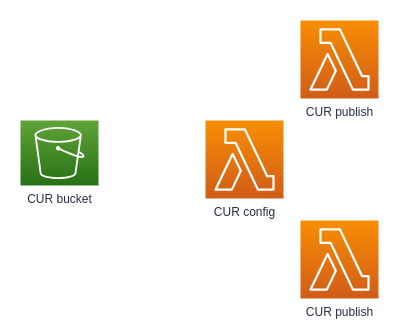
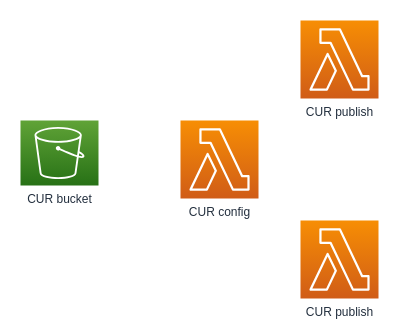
(245, 160) -> (220, 160)
